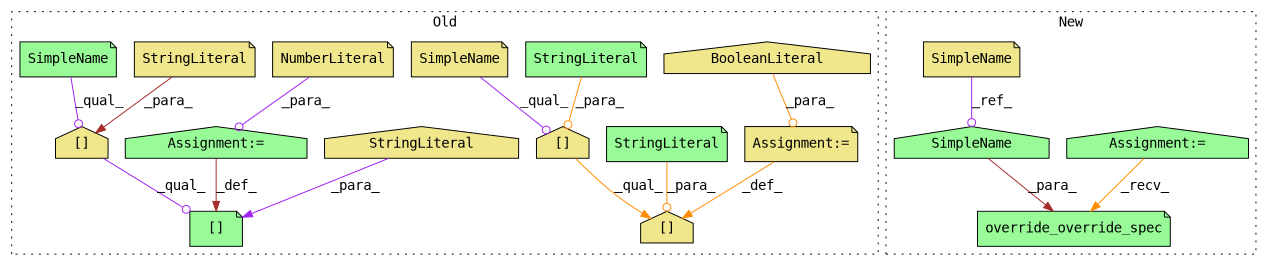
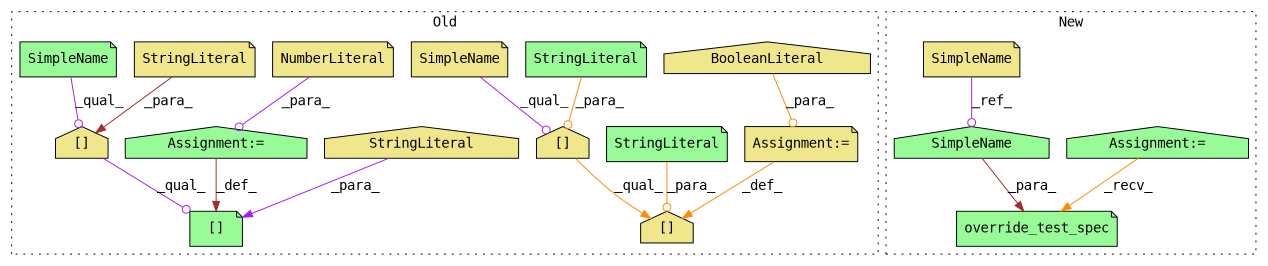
(1074, 229) -> (1037, 229)
